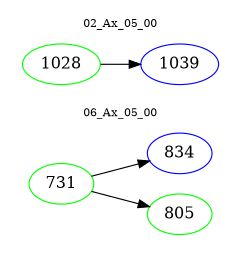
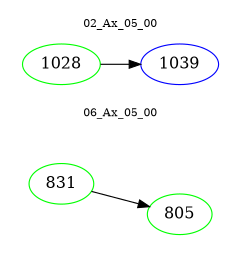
(180, 153) -> none
(61, 184) -> (61, 184)
